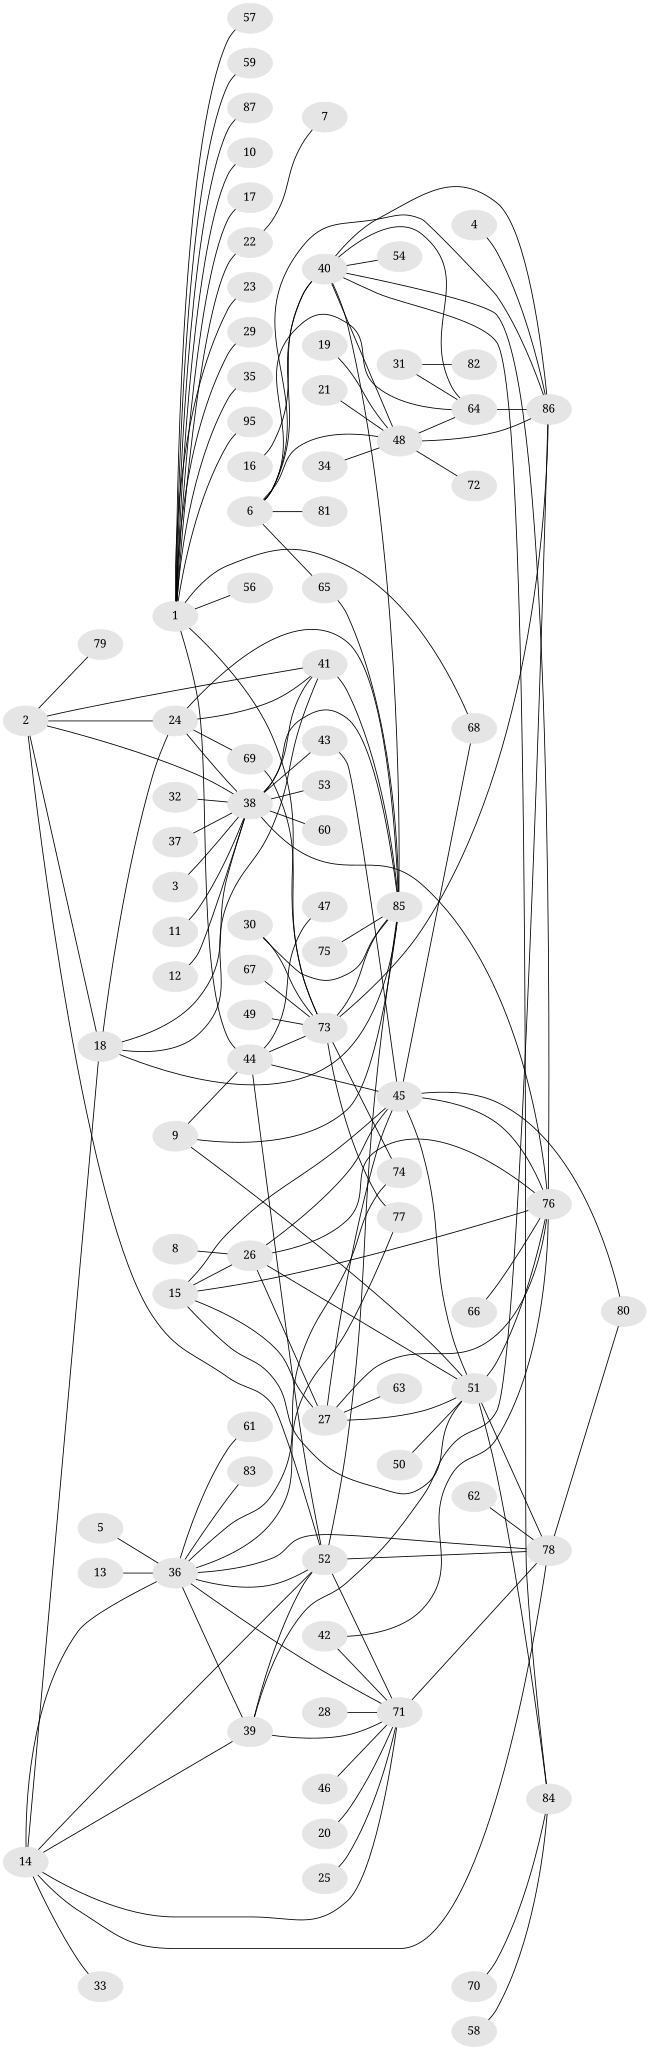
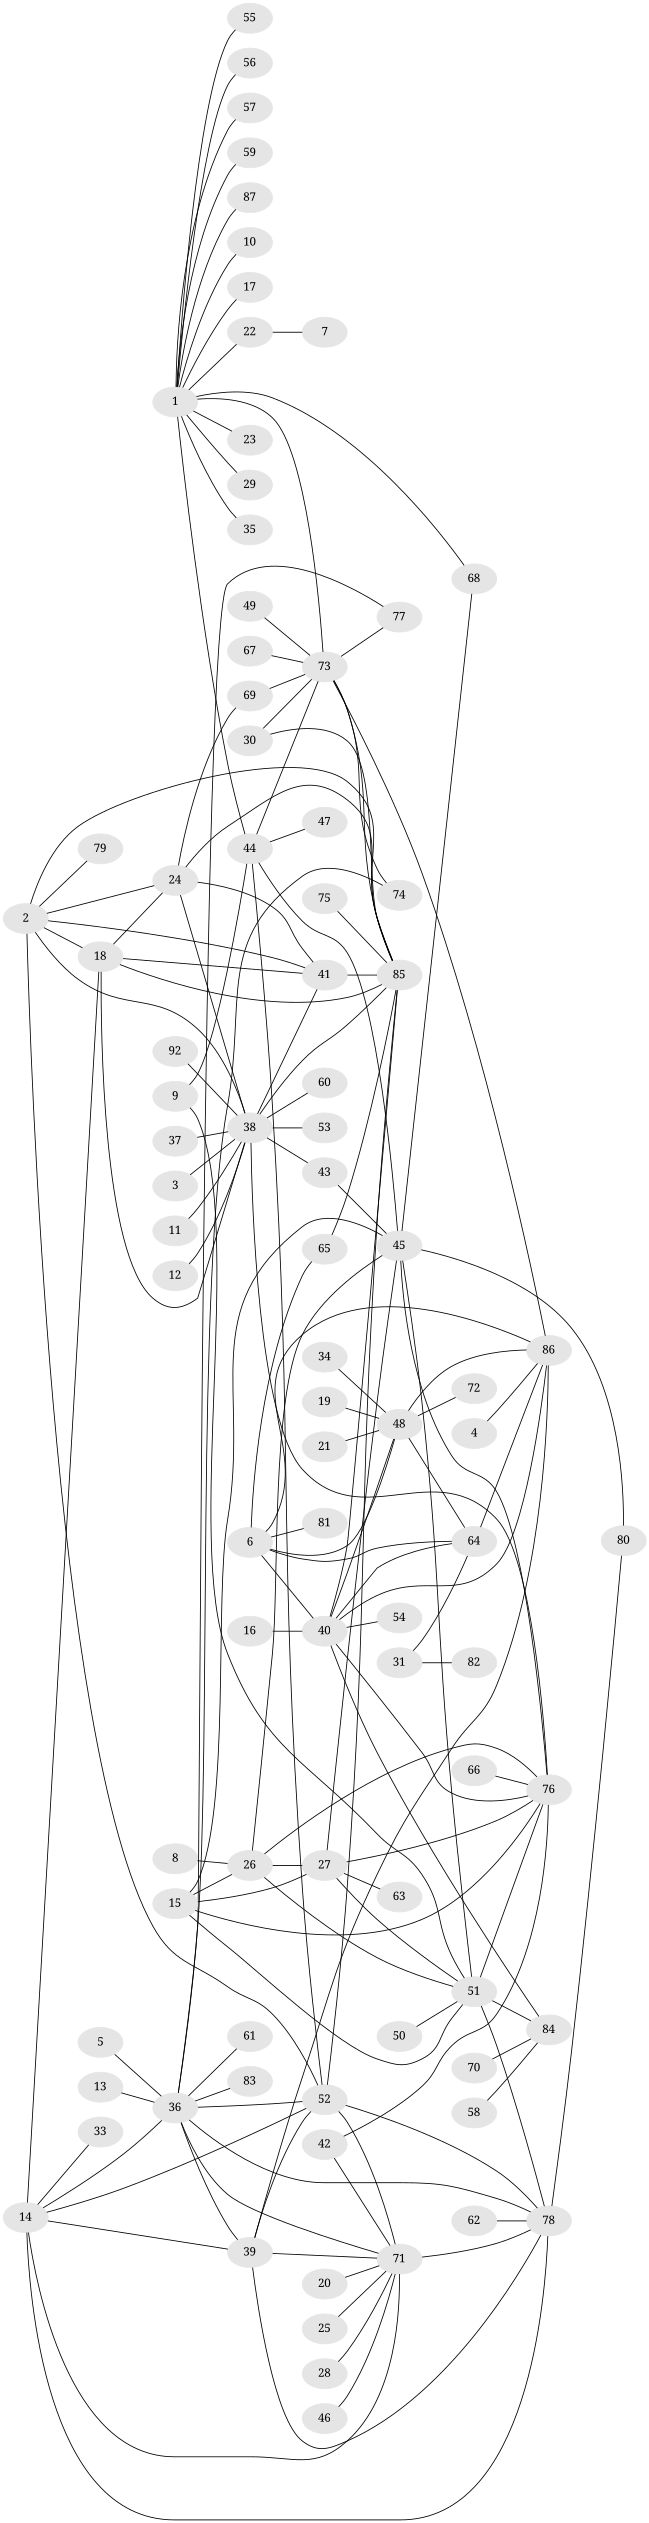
(250, 422) -> (250, 18)
(175, 797) -> (175, 1051)
(353, 1101) -> (258, 769)
none -> (372, 2427)
